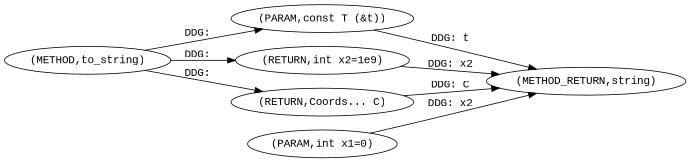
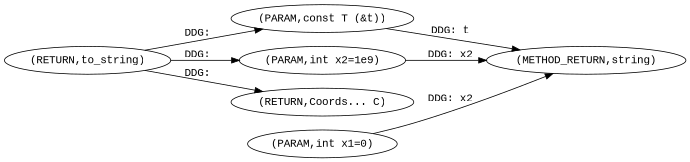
(88, 60) -> (88, 60)
(322, 60) -> (322, 60)
(448, 92) -> none
